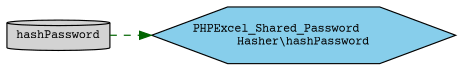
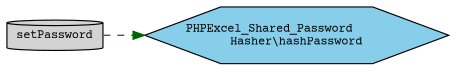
(58, 35) -> (55, 35)
